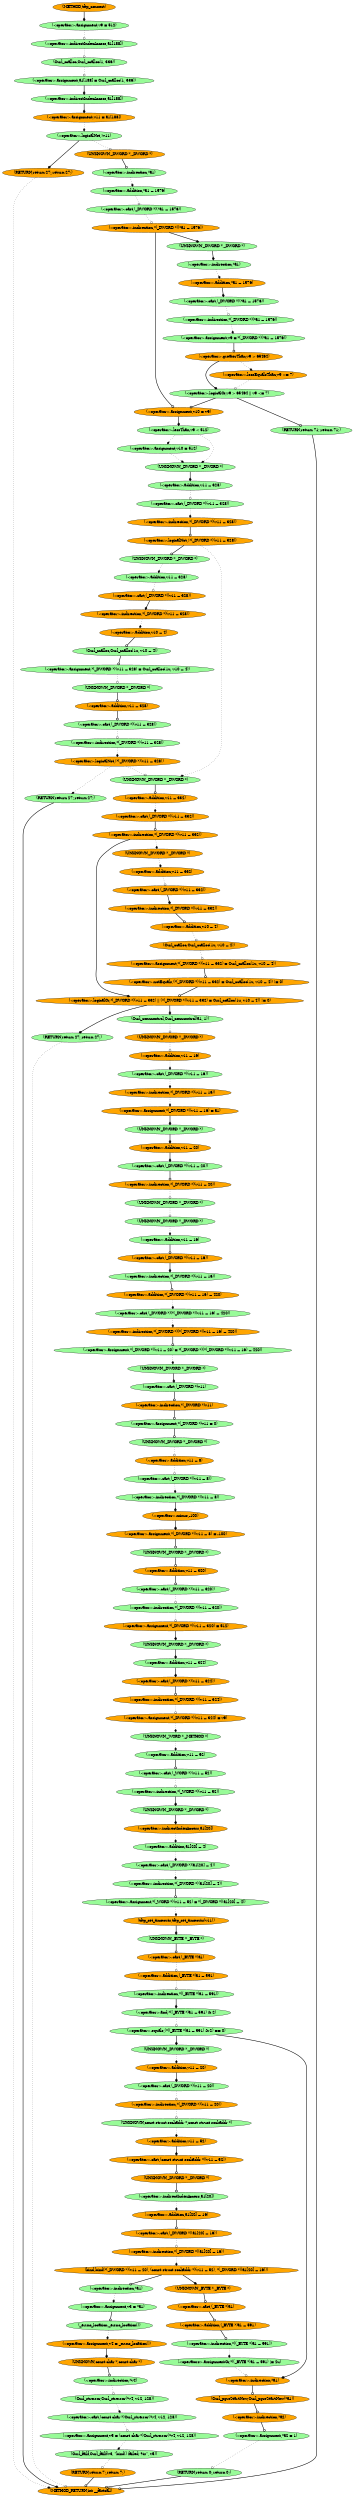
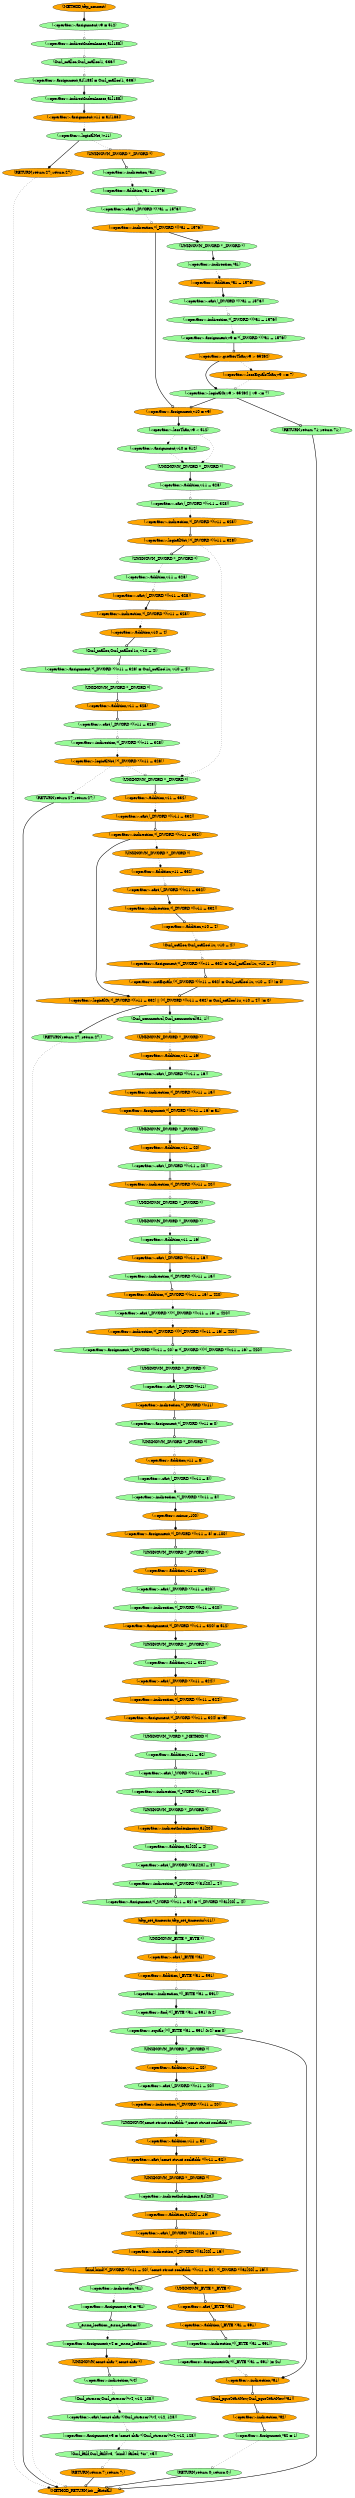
(107, 2344) -> (107, 2344)
